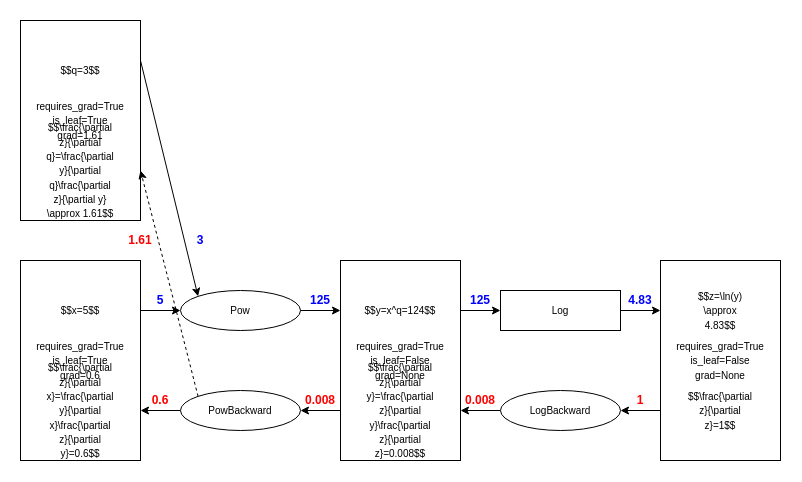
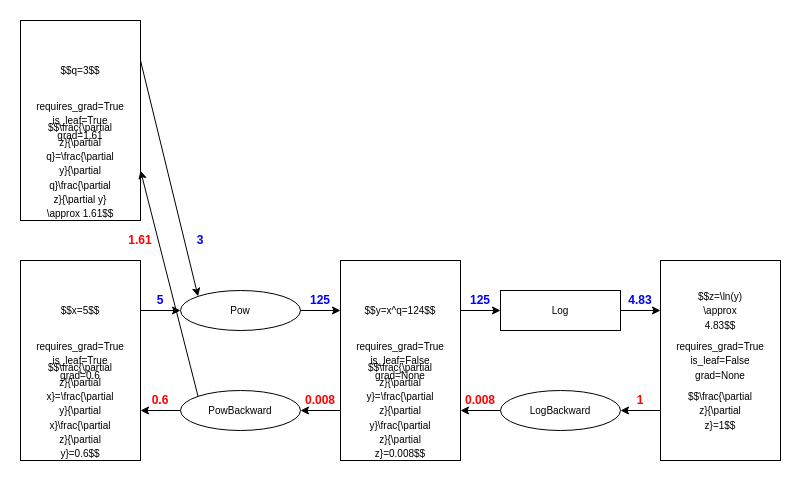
(170, 286) -> (170, 286)
